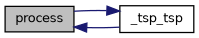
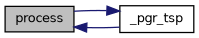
(157, 19) -> (157, 19)
